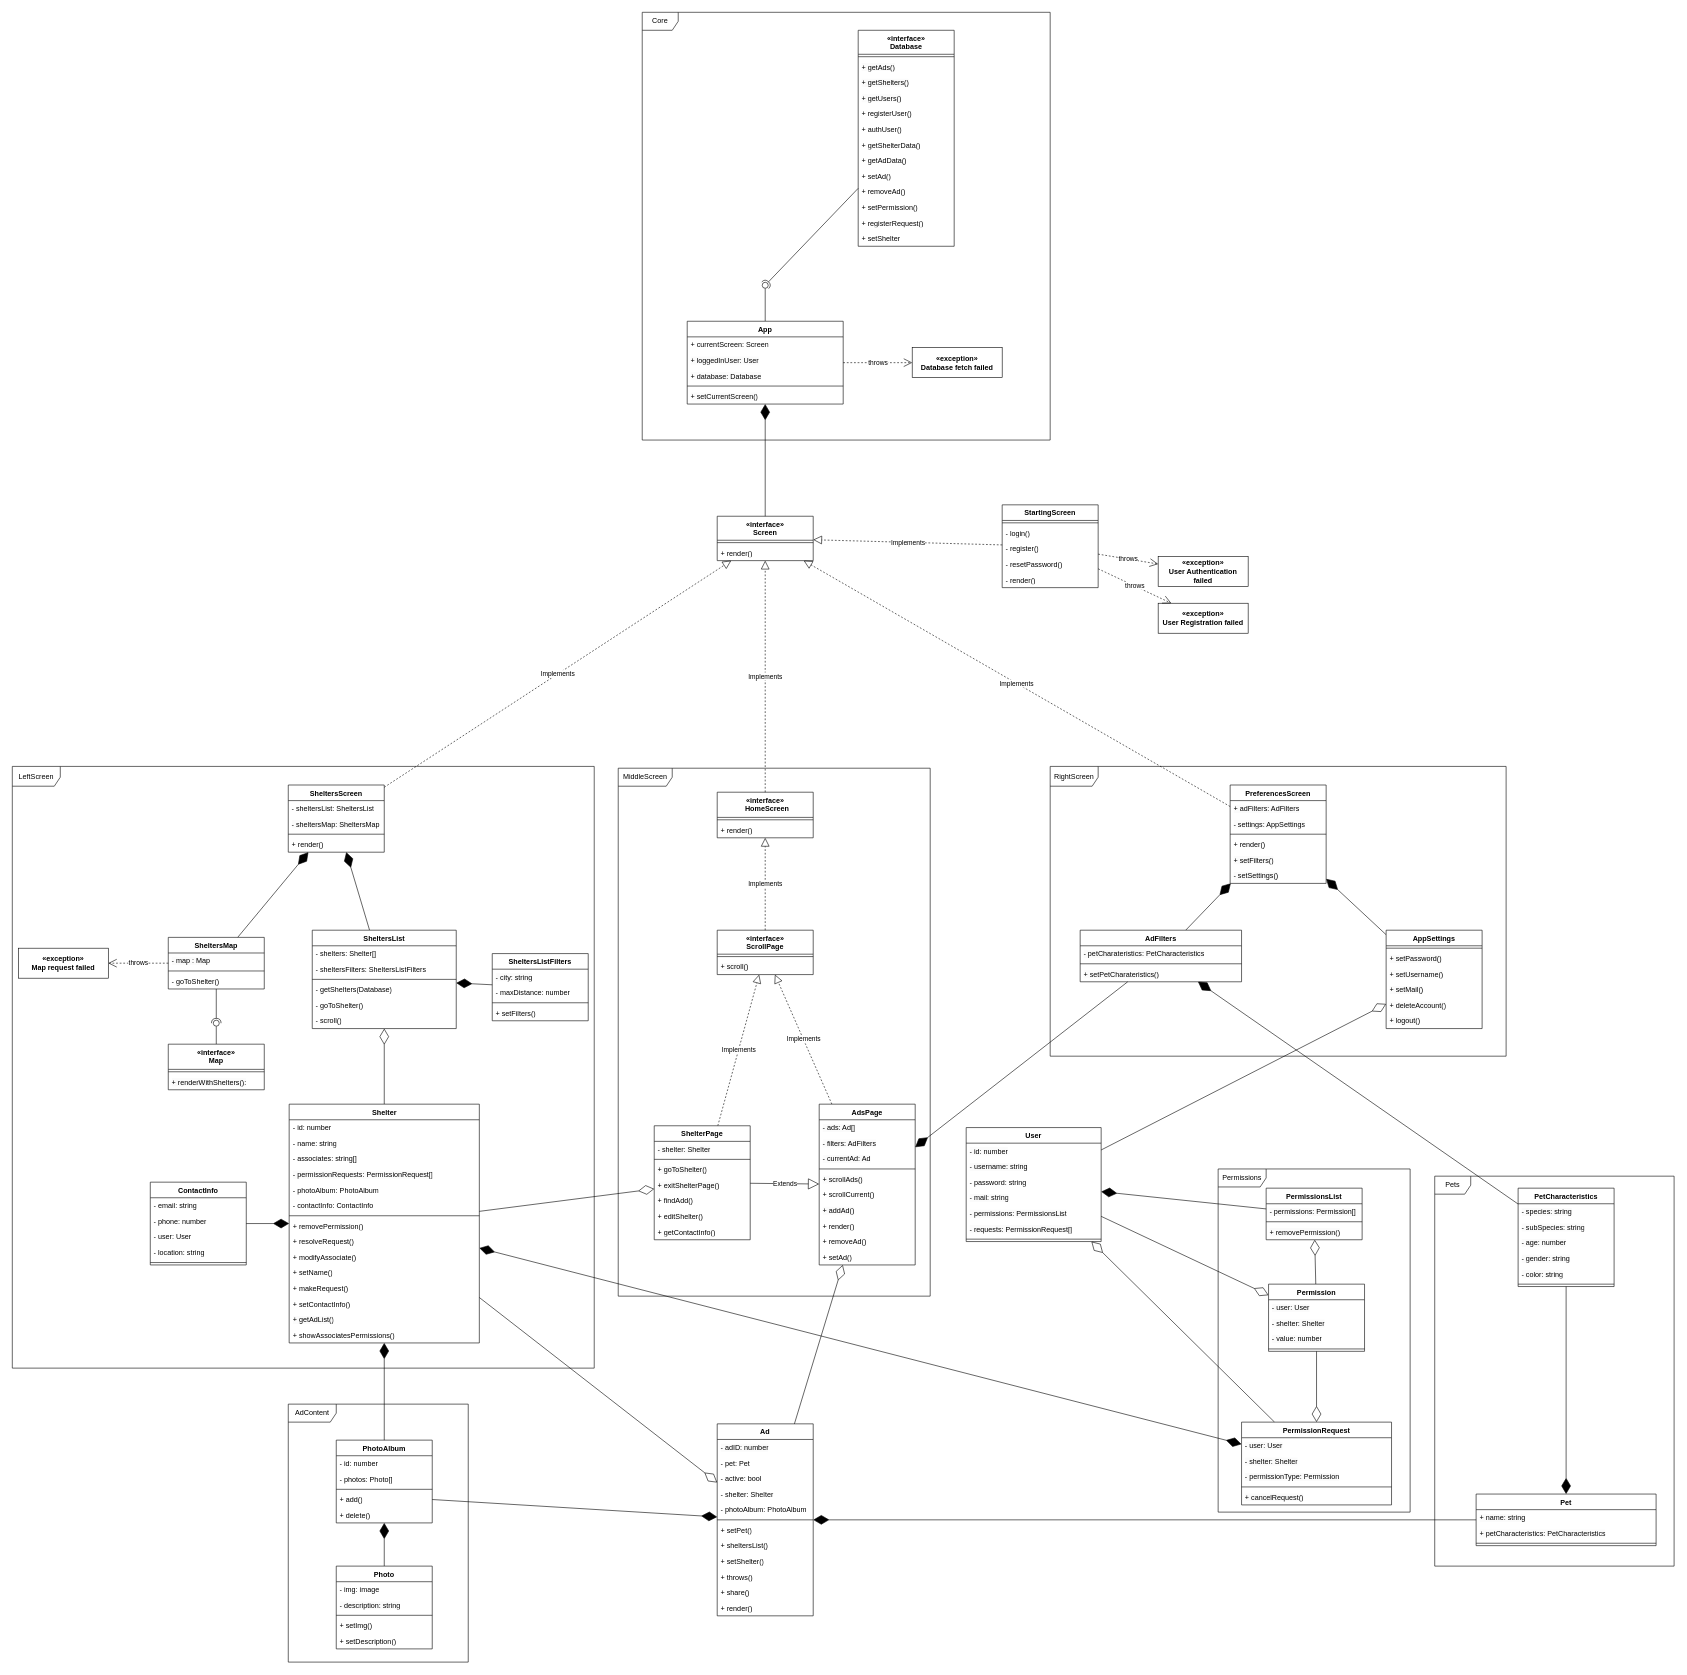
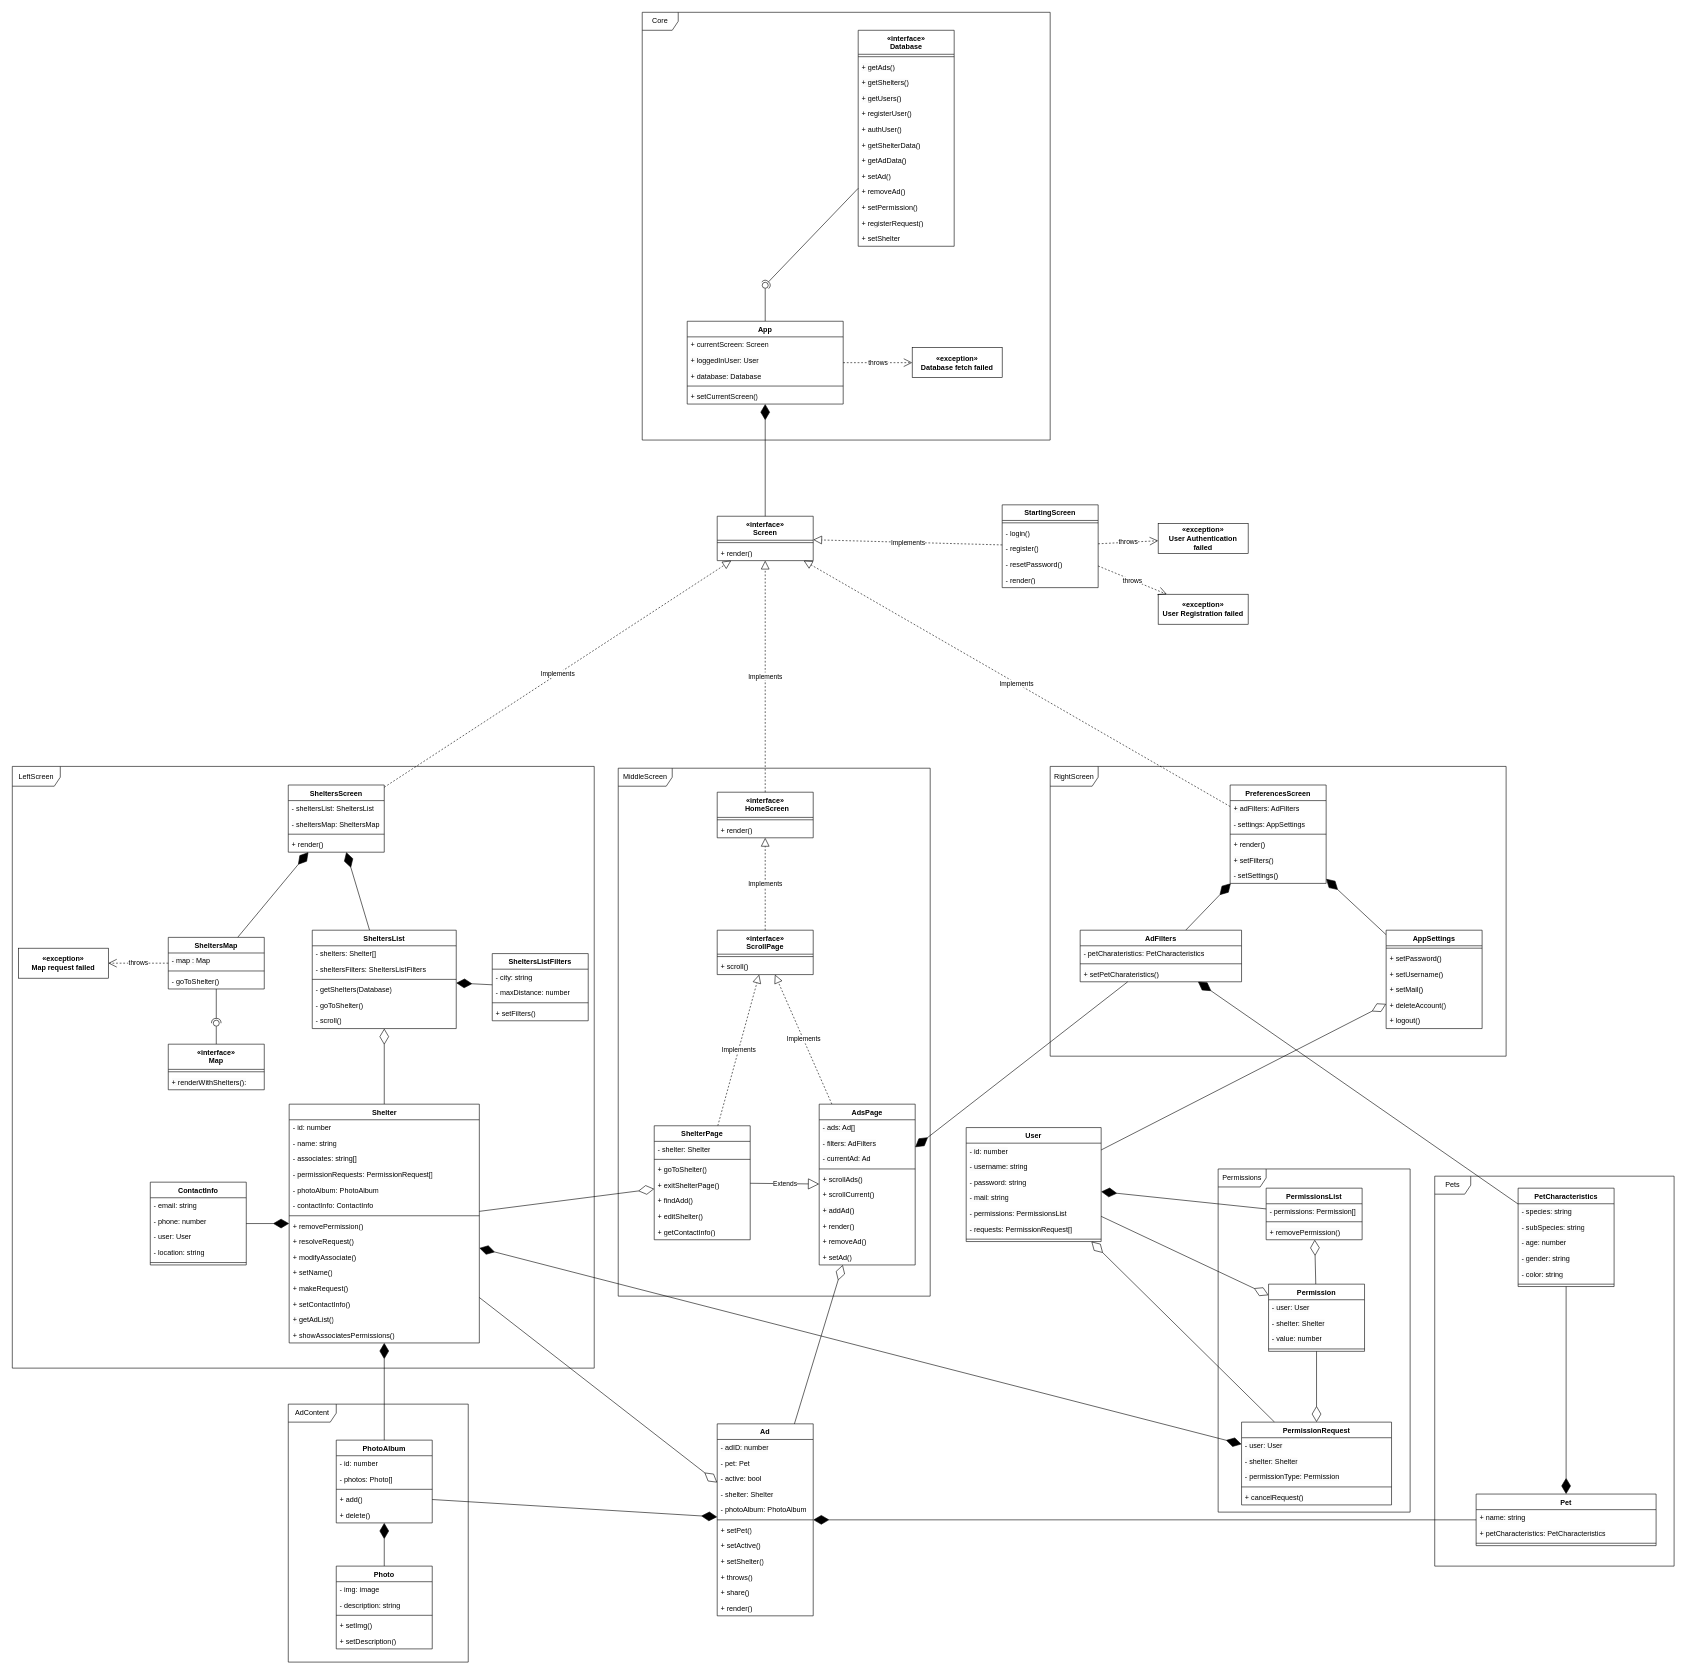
(1203, 572) -> (1203, 539)
(1203, 618) -> (1203, 609)
(750, 1547) -> (745, 1547)
